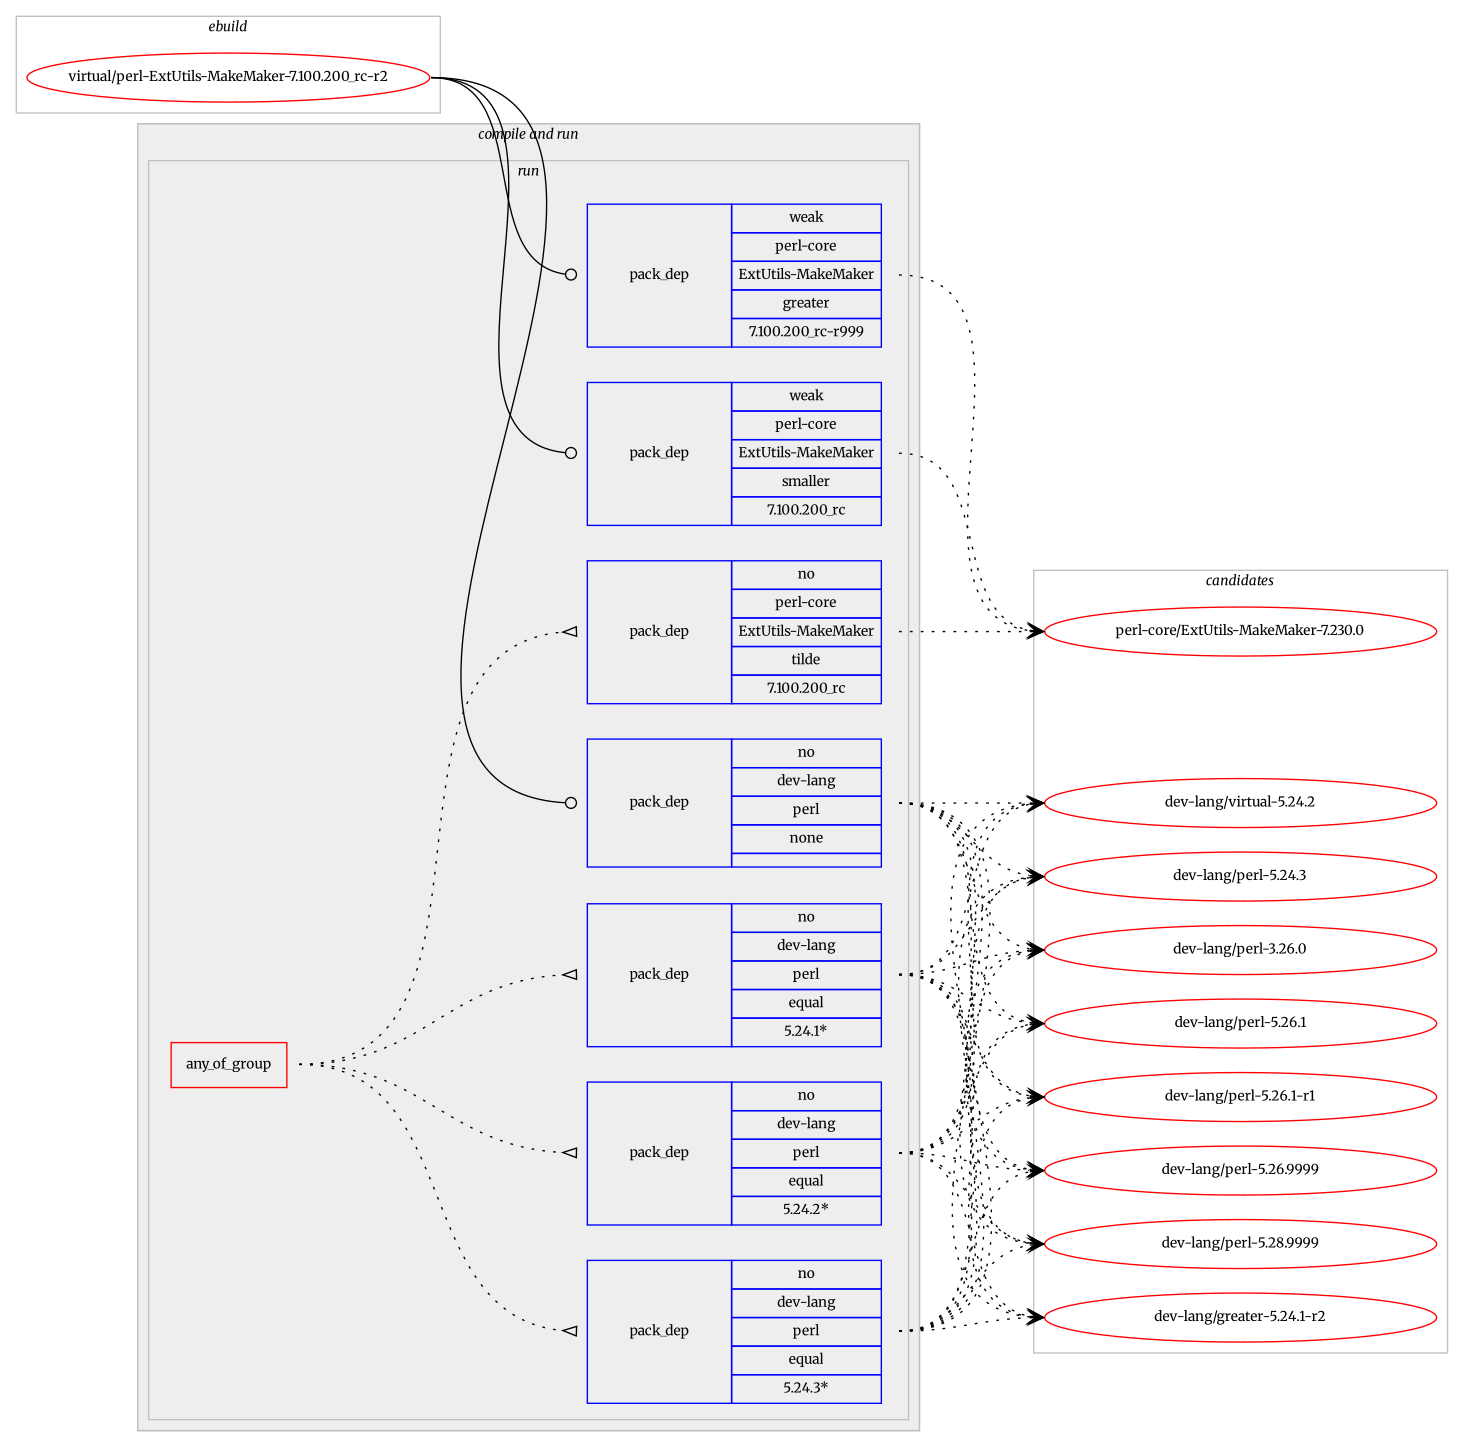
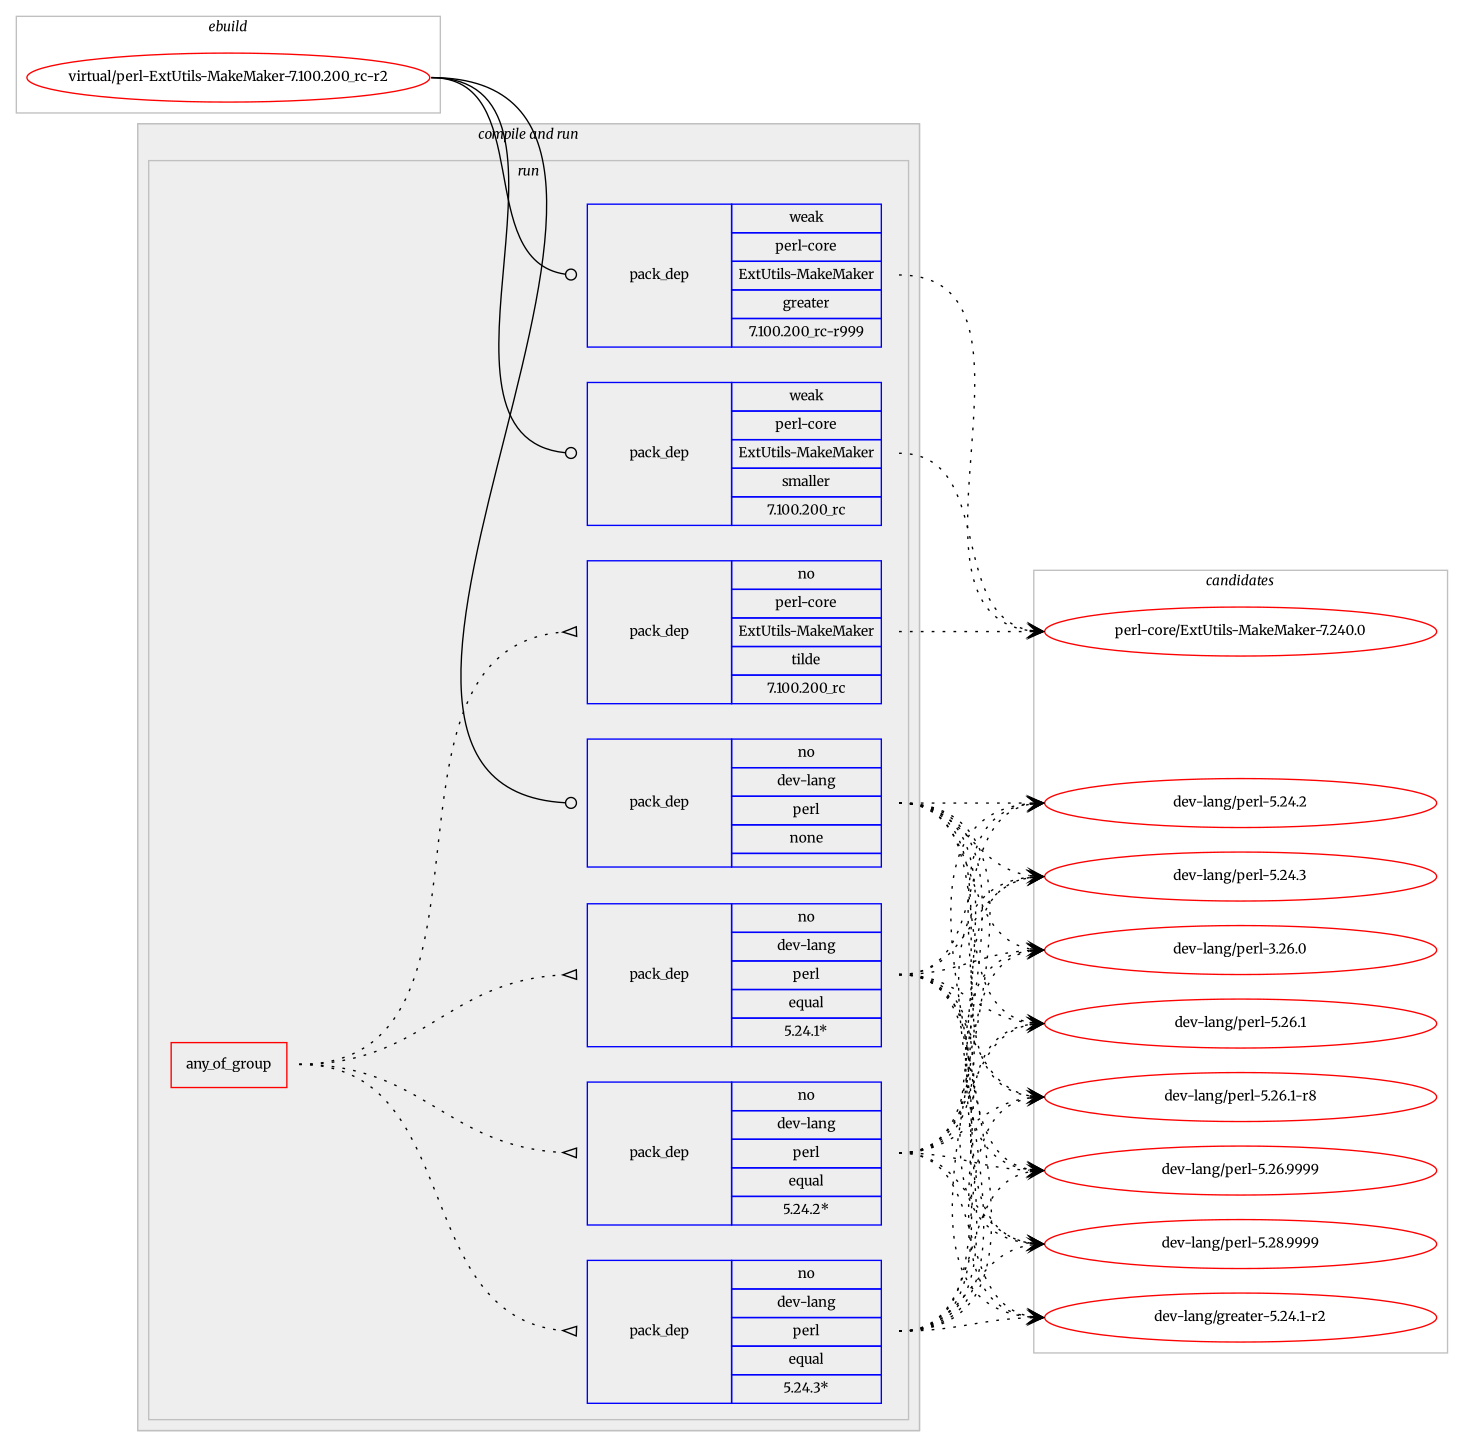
(1241, 632) -> (1241, 632)
(1241, 803) -> (1241, 803)
(1241, 1097) -> (1241, 1097)
